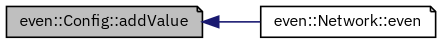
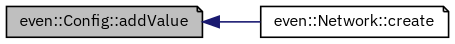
(348, 22) -> (355, 22)
